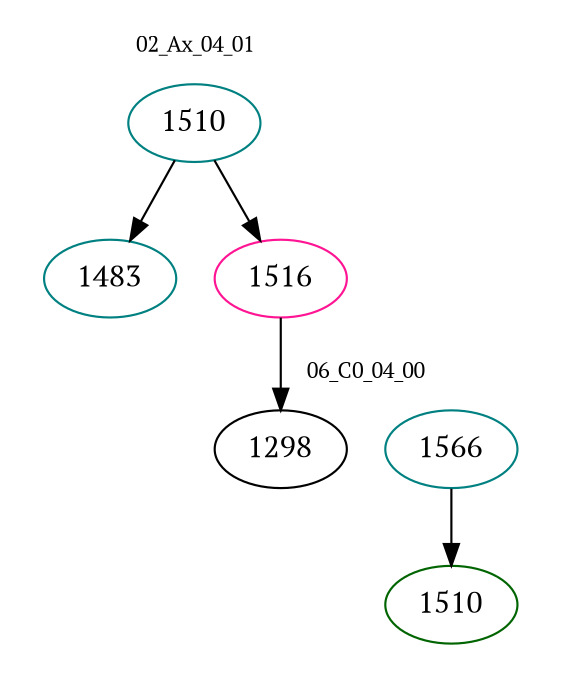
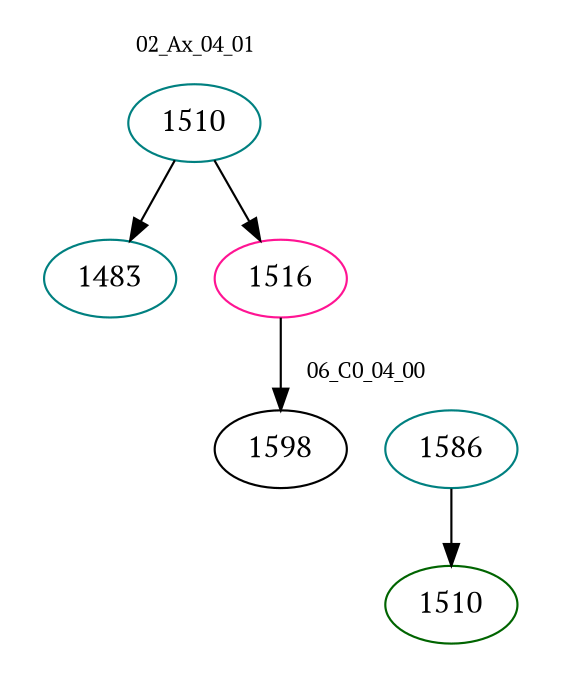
(281, 449) -> (281, 449)
(451, 449) -> (451, 449)
